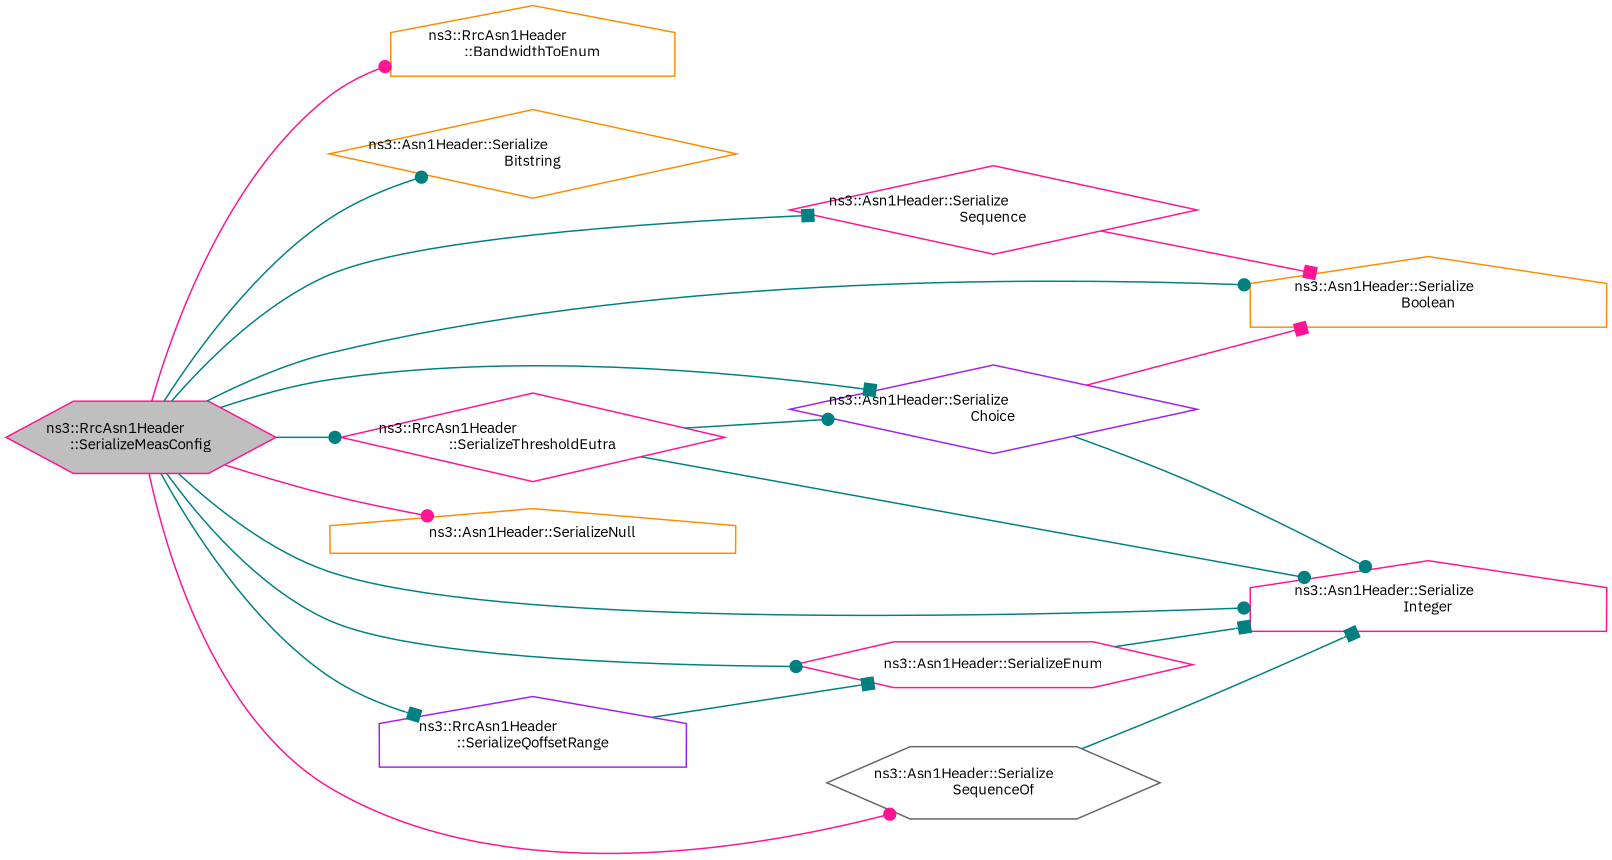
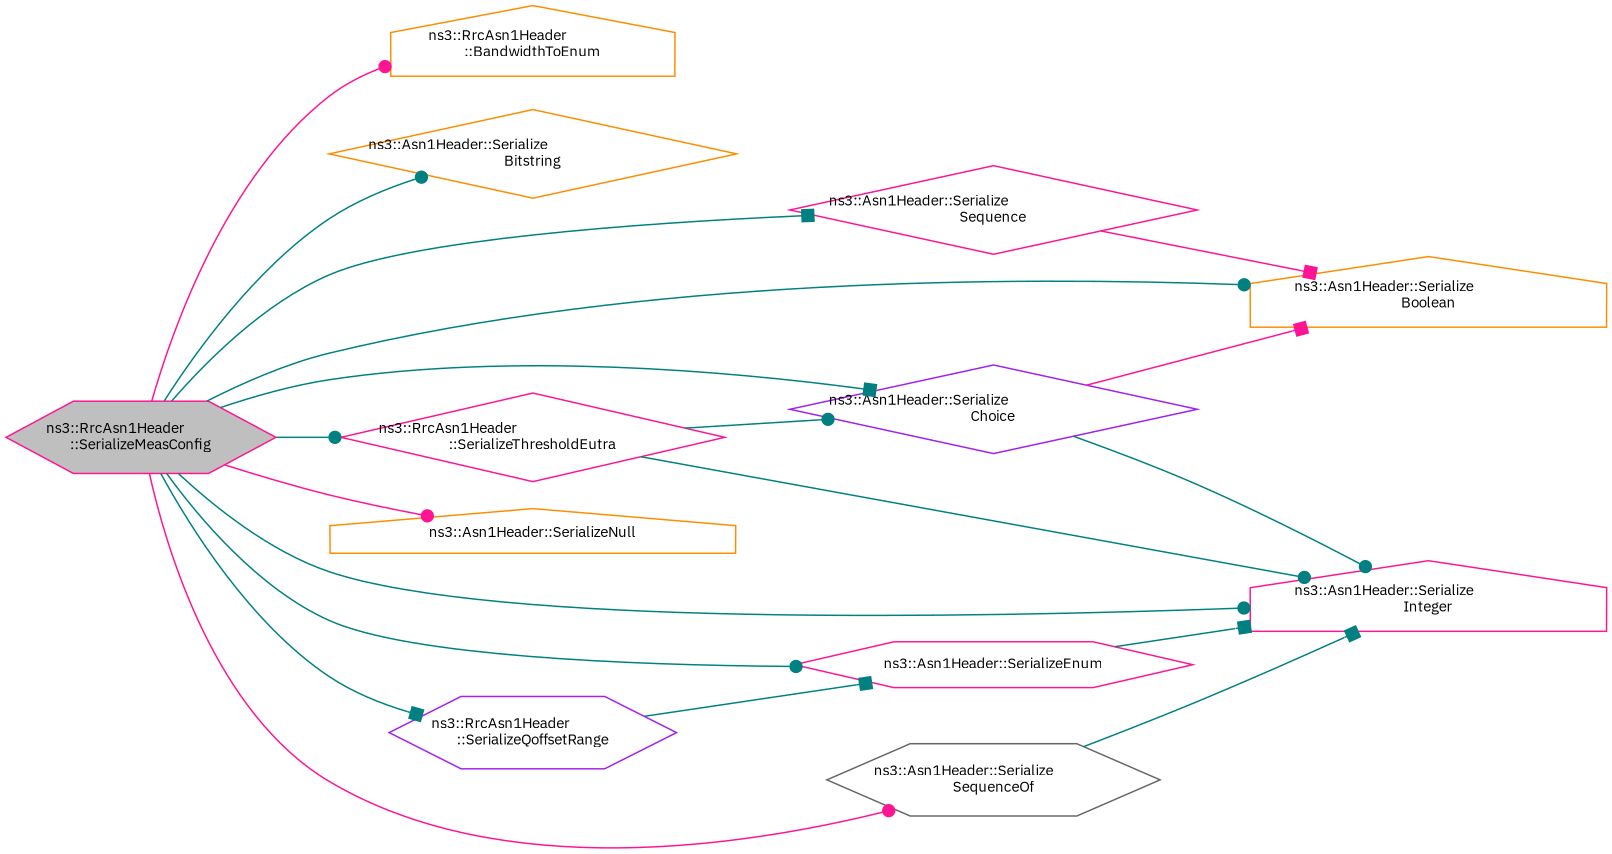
(533, 736) -> (533, 733)
